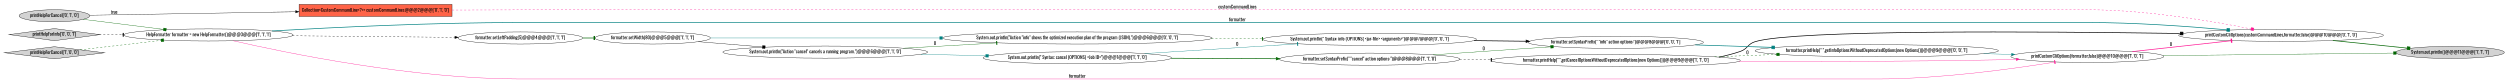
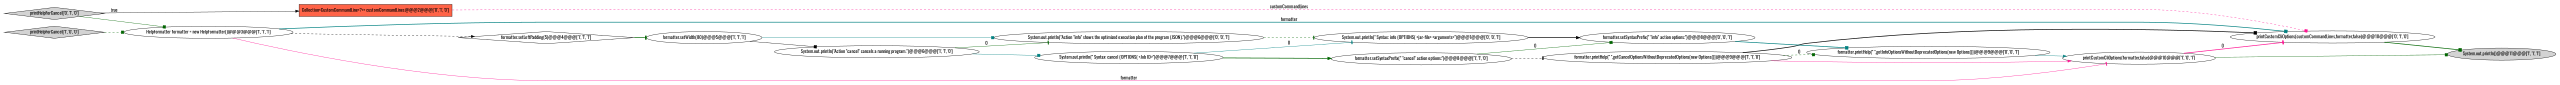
(54, 16) -> (54, 13)
(54, 35) -> none
(520, 38) -> (546, 38)
